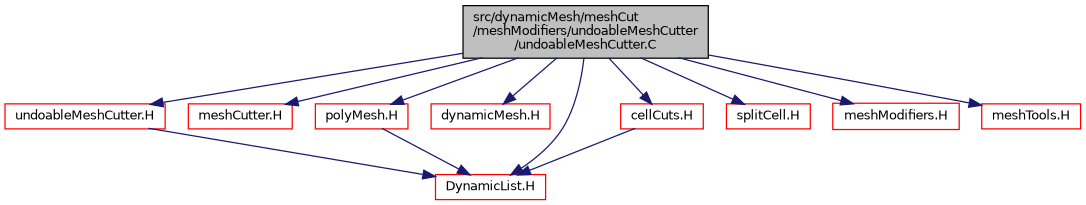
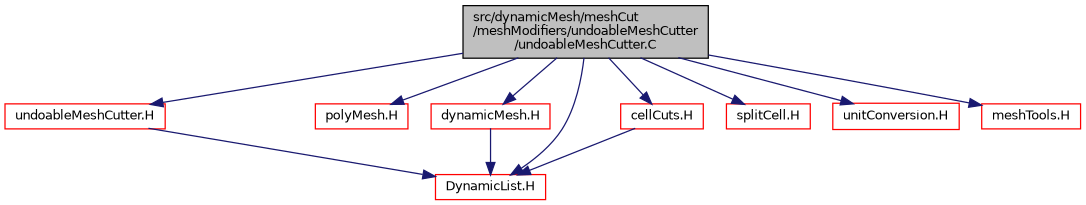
(240, 116) -> none
(896, 116) -> (896, 116)
(420, 149) -> (491, 145)
